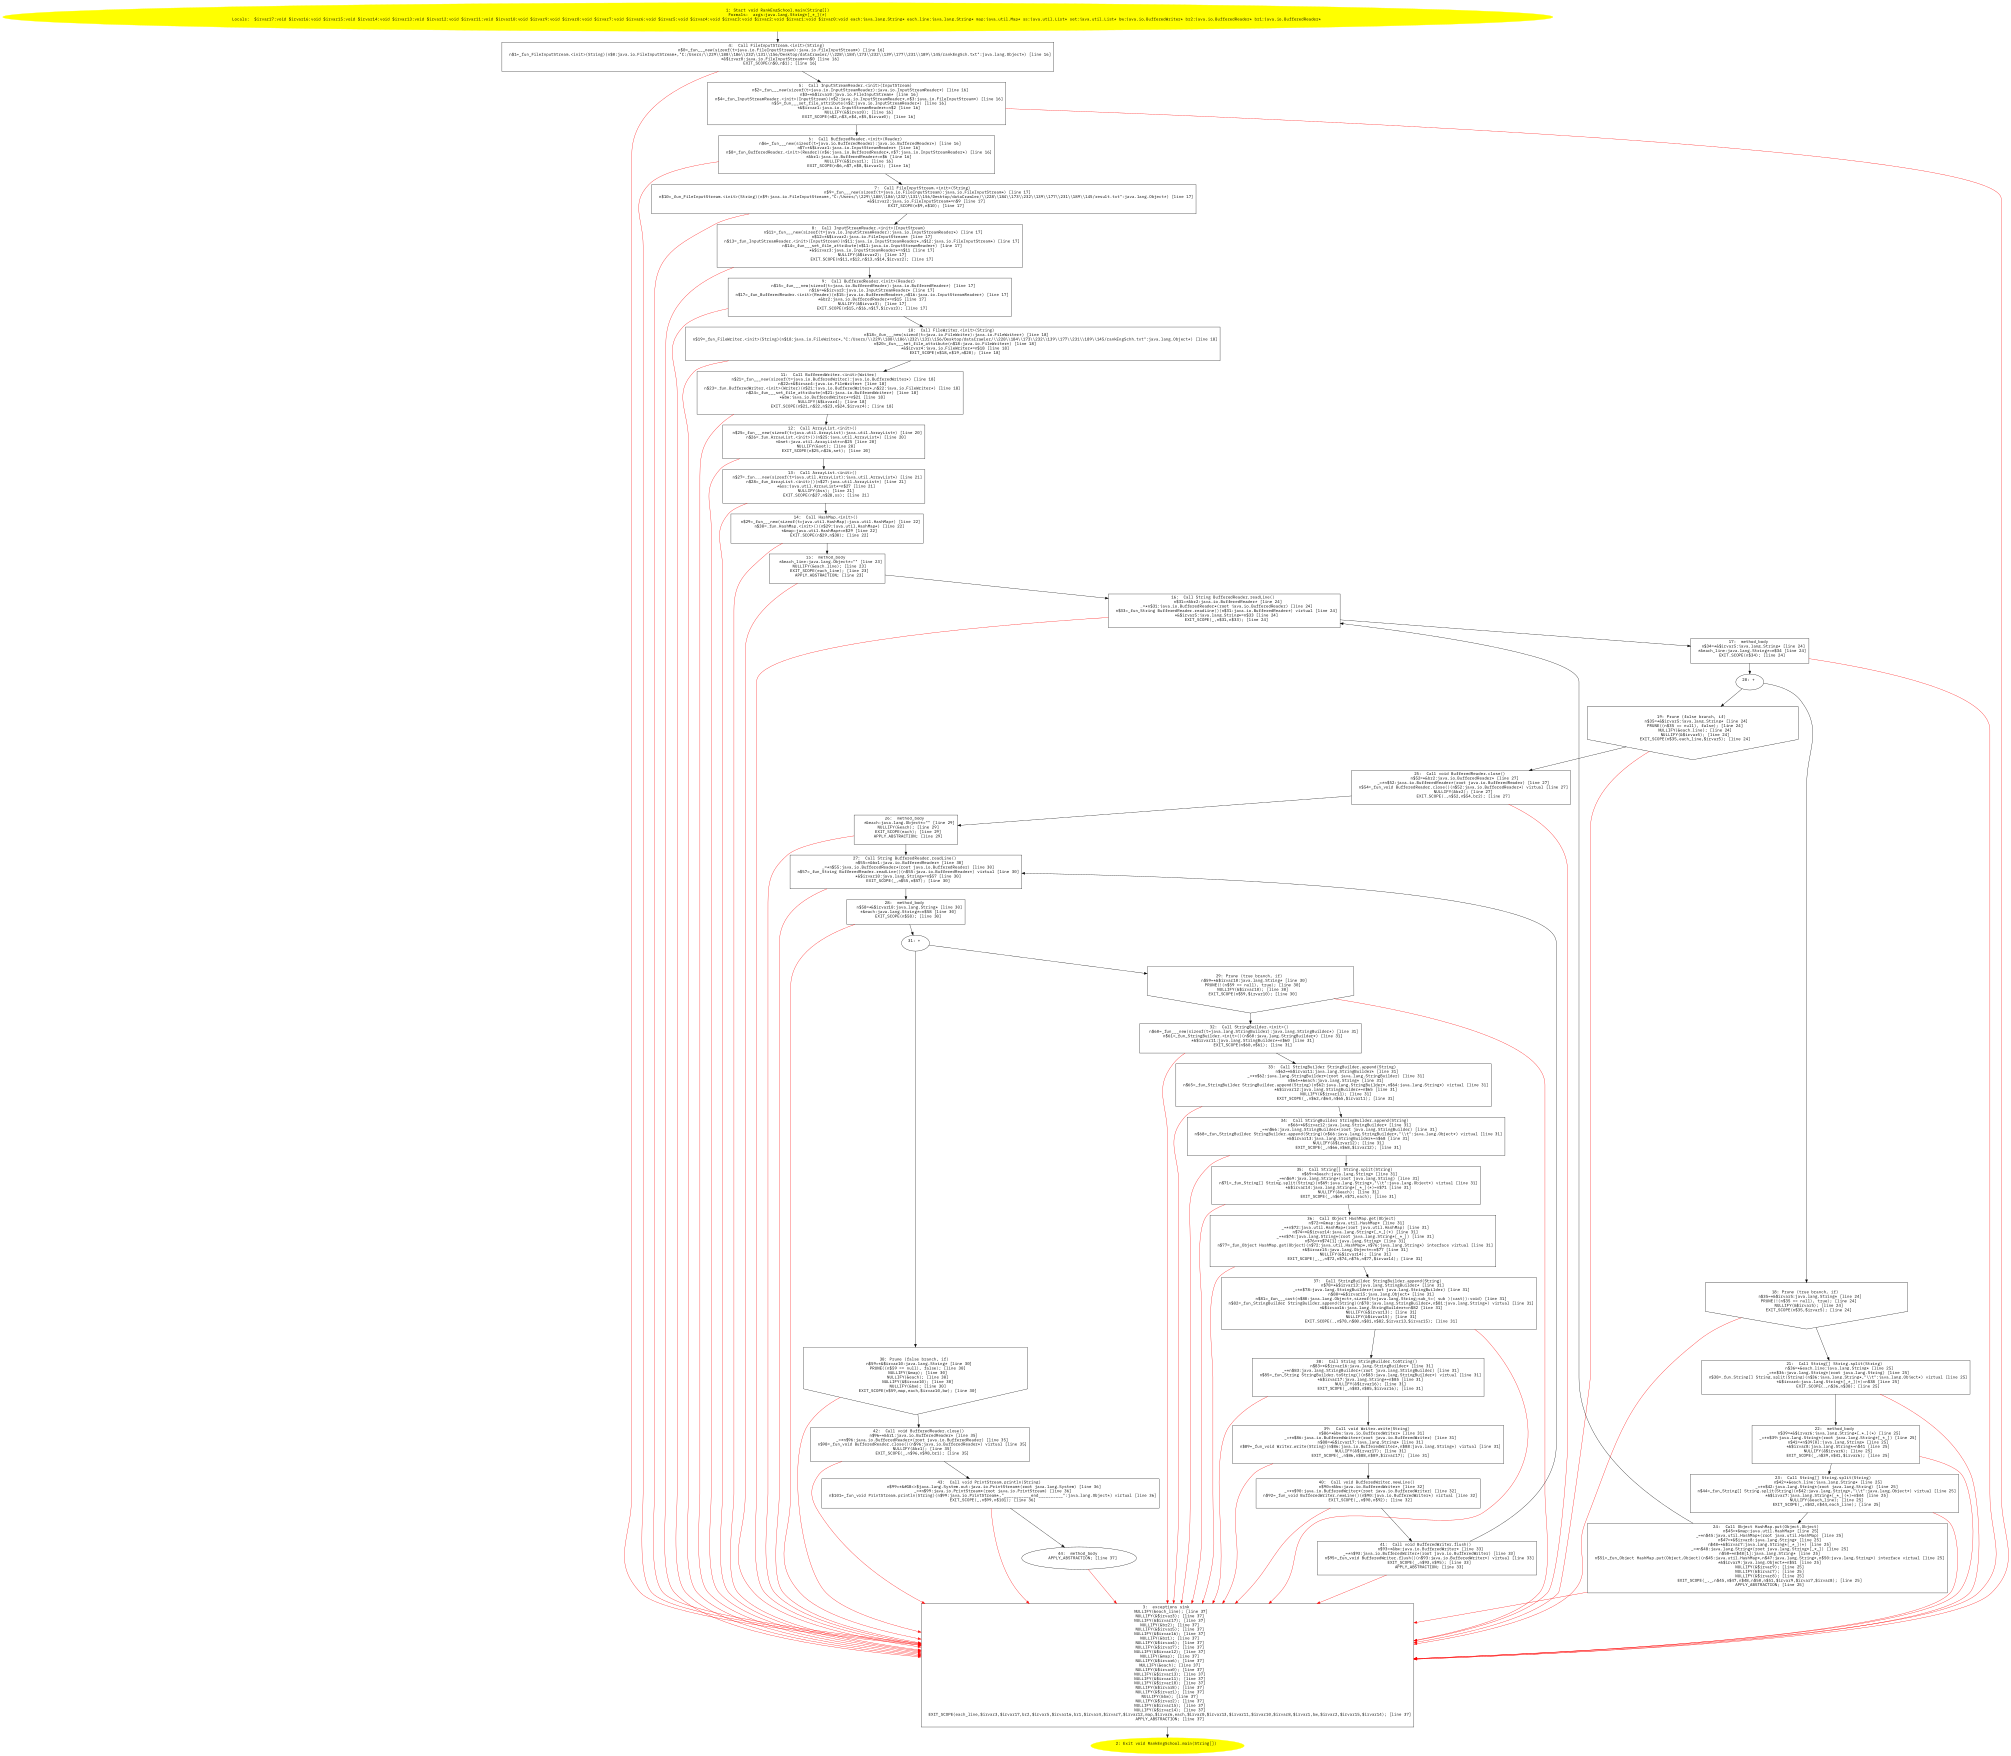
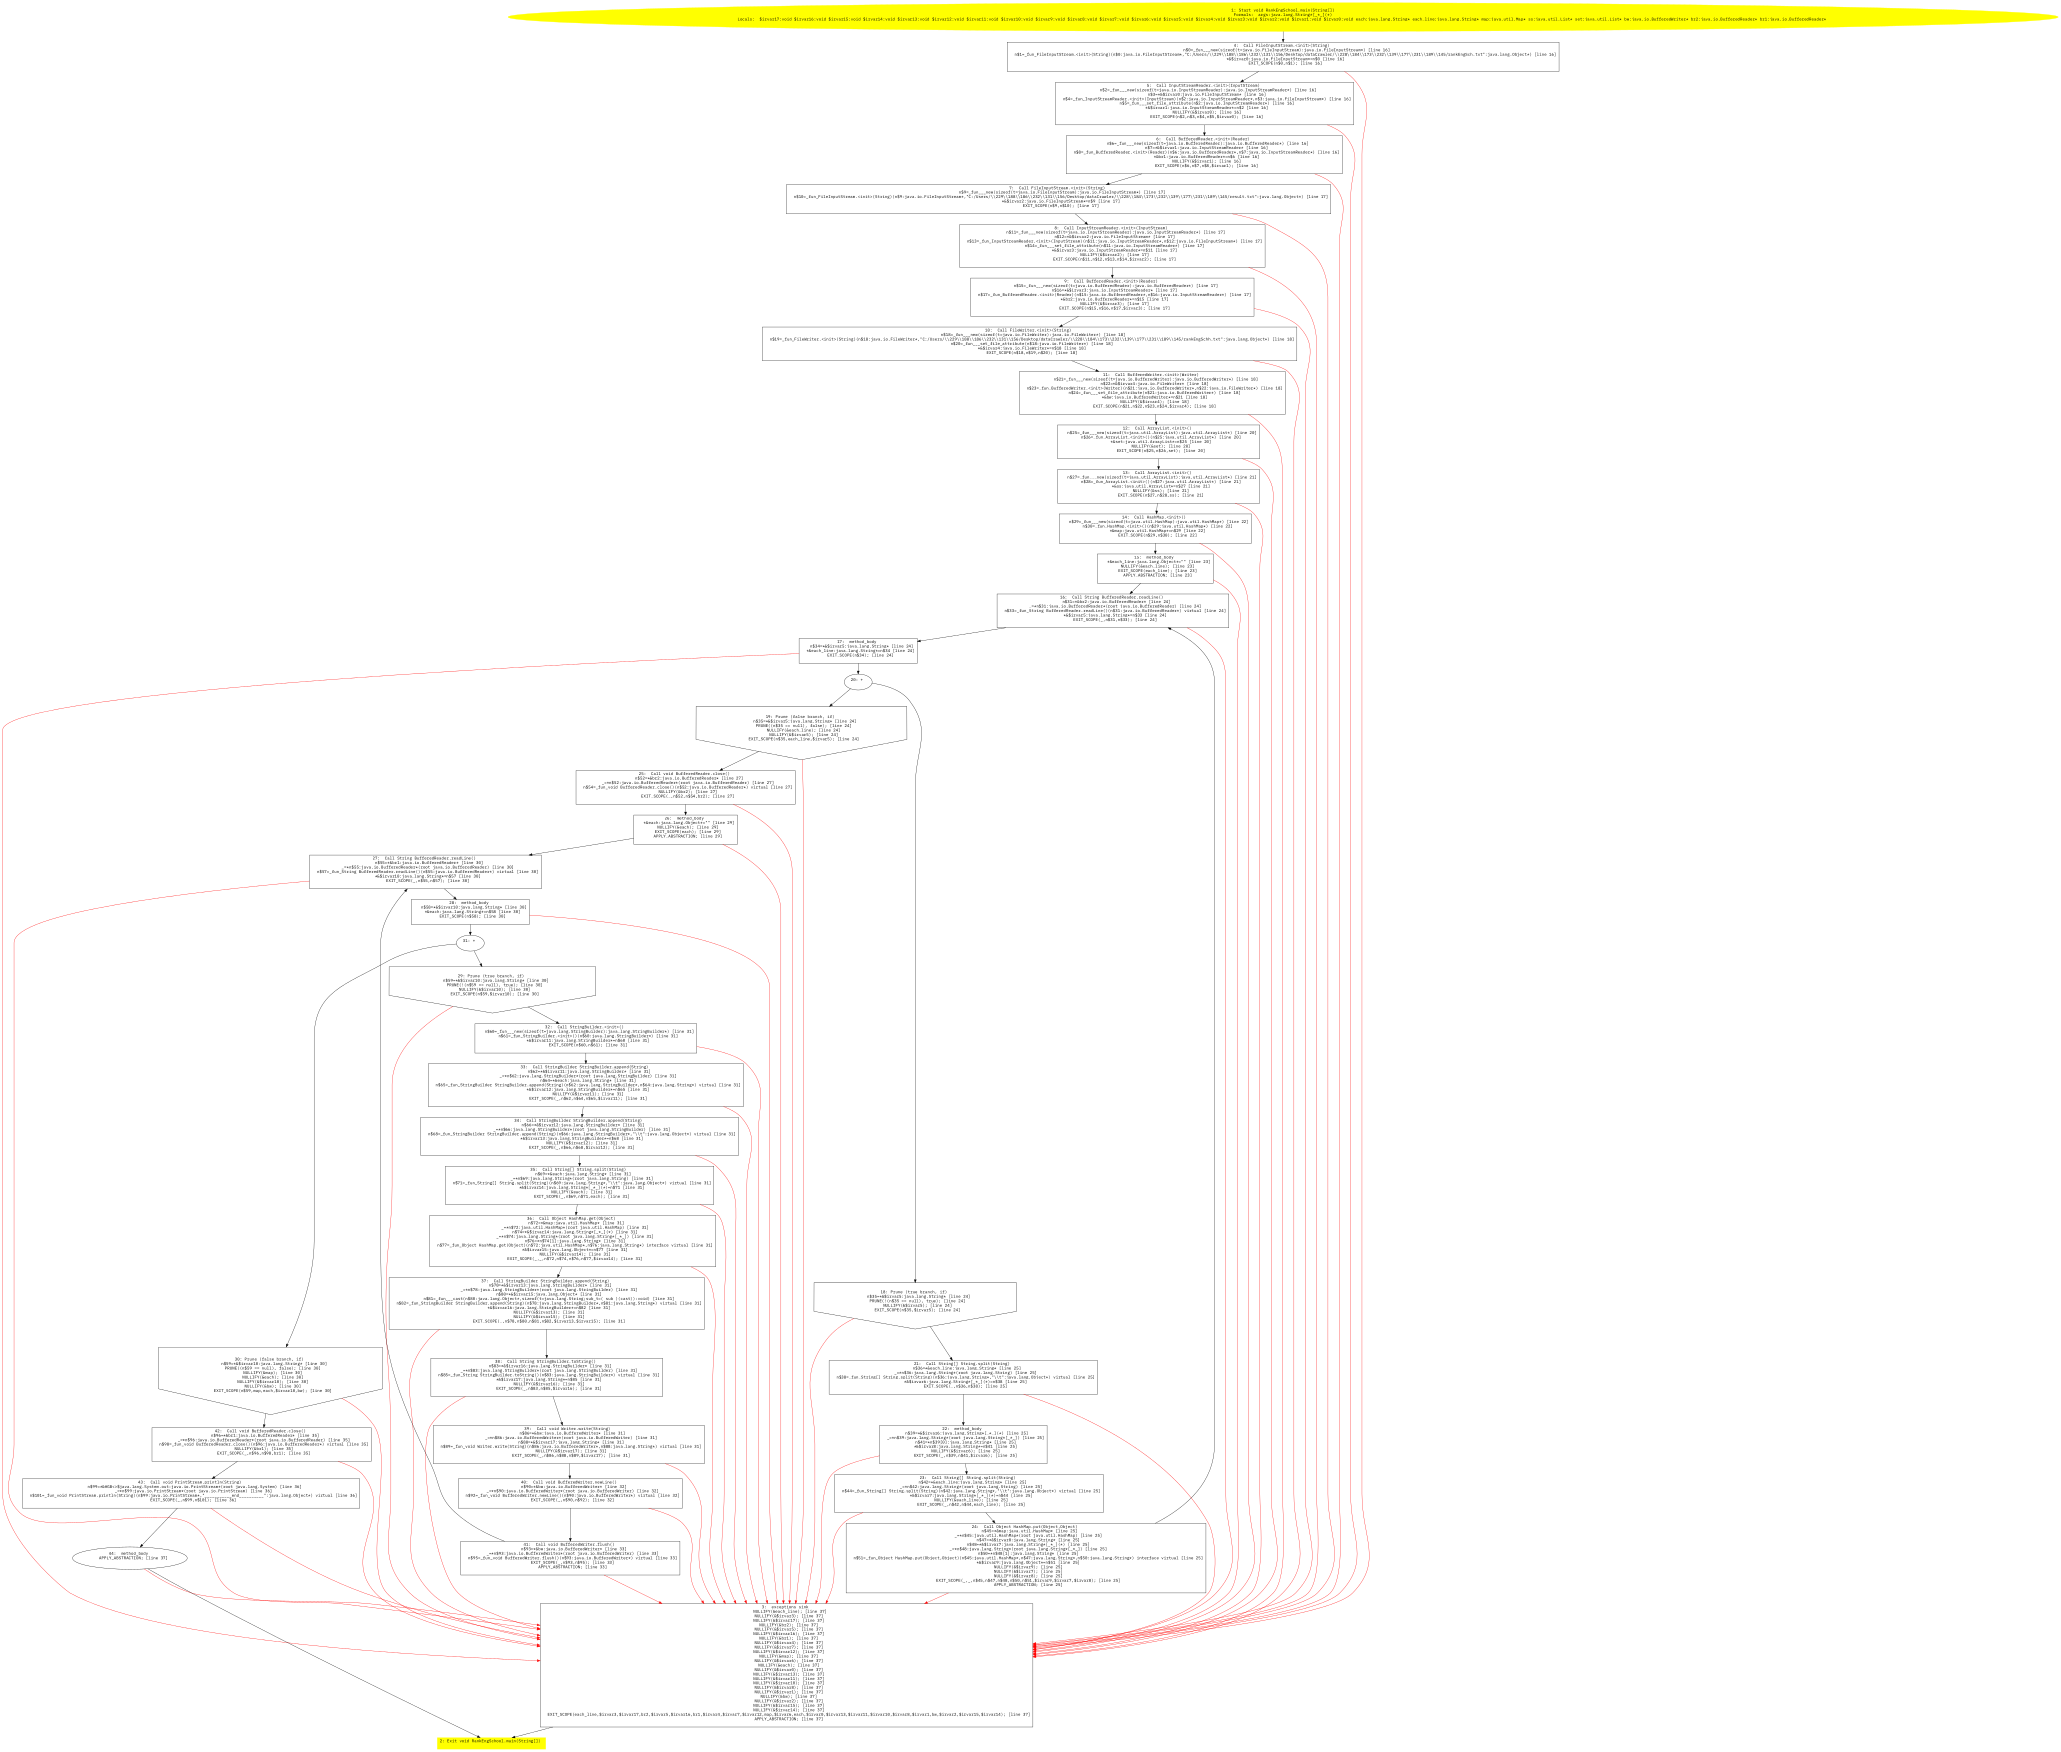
none -> (312, 1655)
(1168, 1746) -> (492, 1743)
